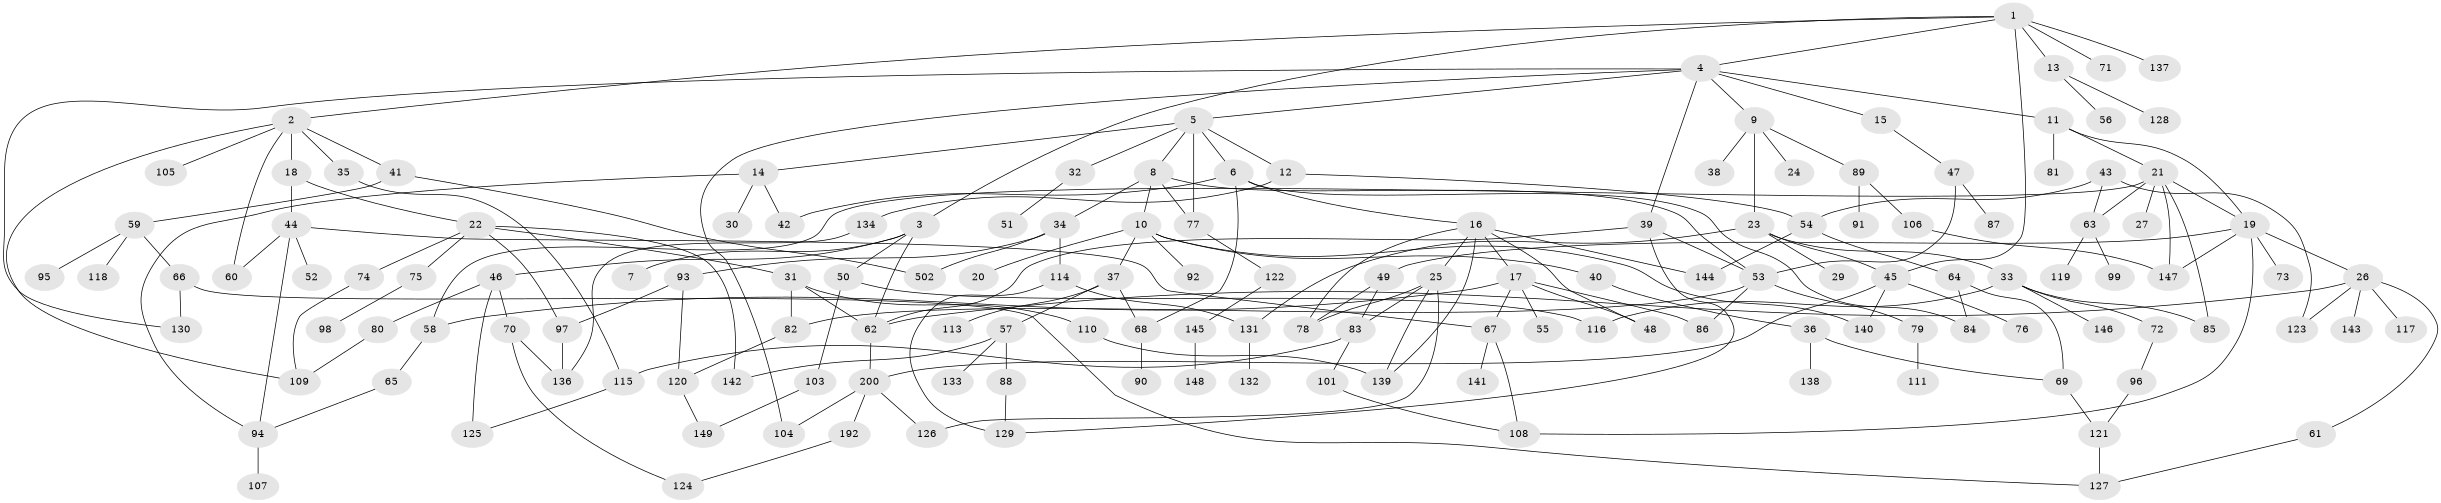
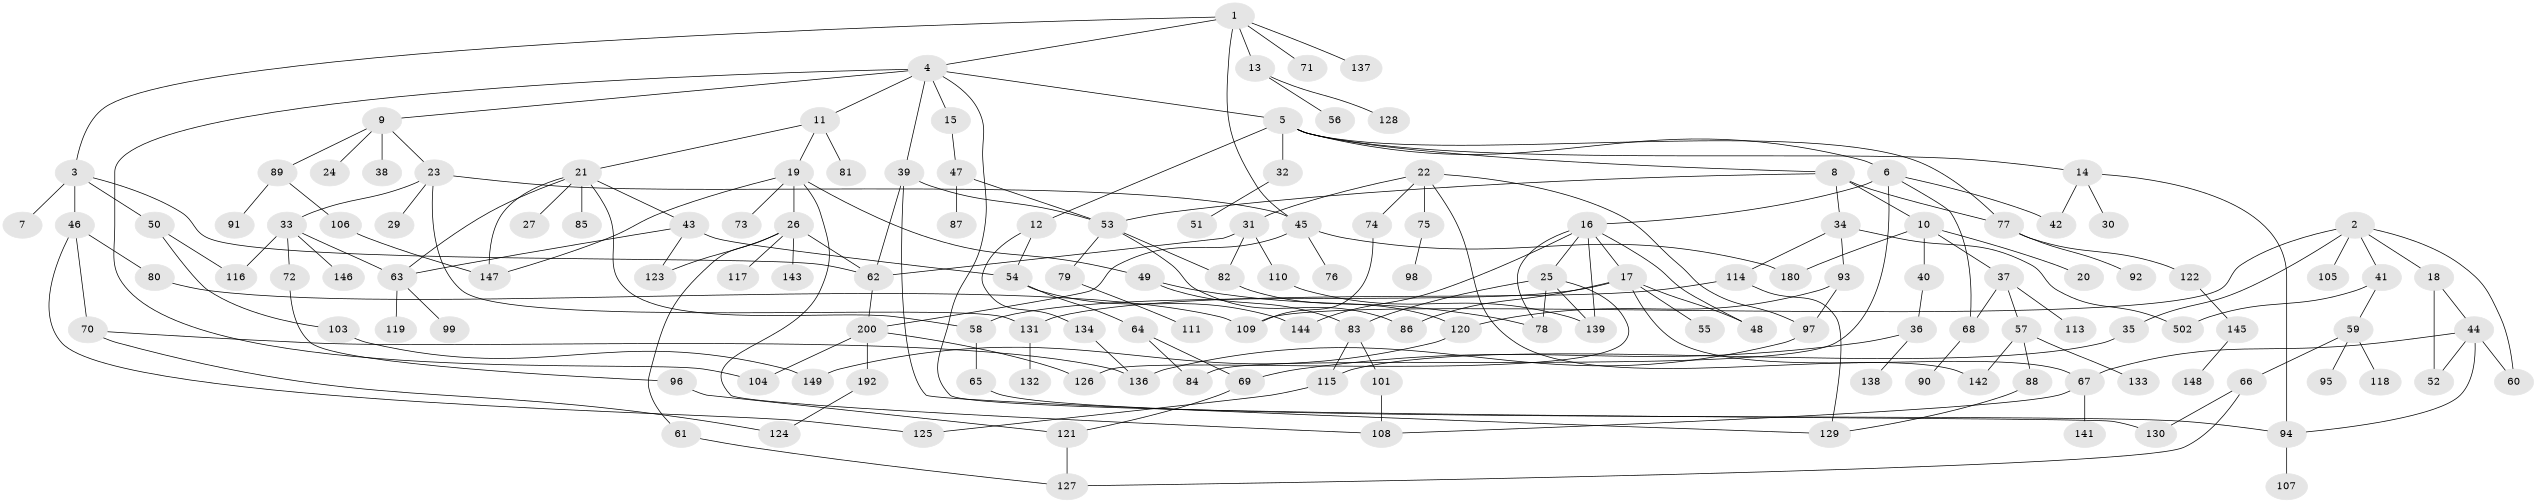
(1151, 45) -> none
(2204, 199) -> (636, 199)
(381, 205) -> (2434, 330)
(1167, 251) -> (2081, 254)
(2109, 304) -> (334, 248)
(1864, 330) -> (1791, 277)
